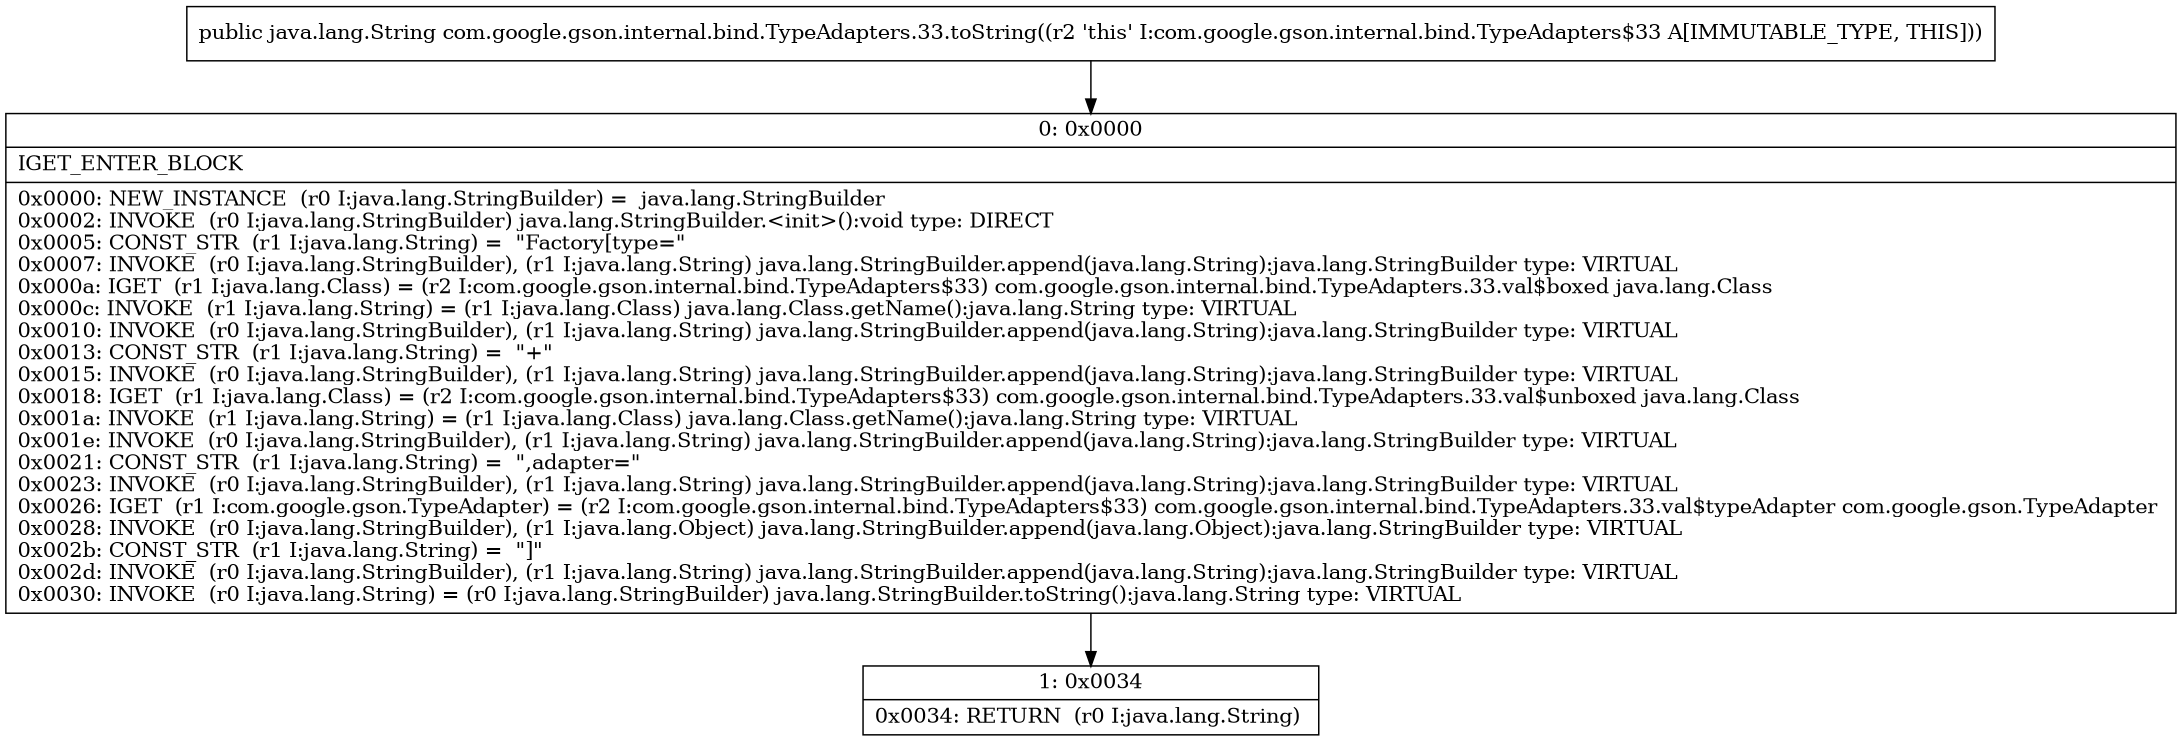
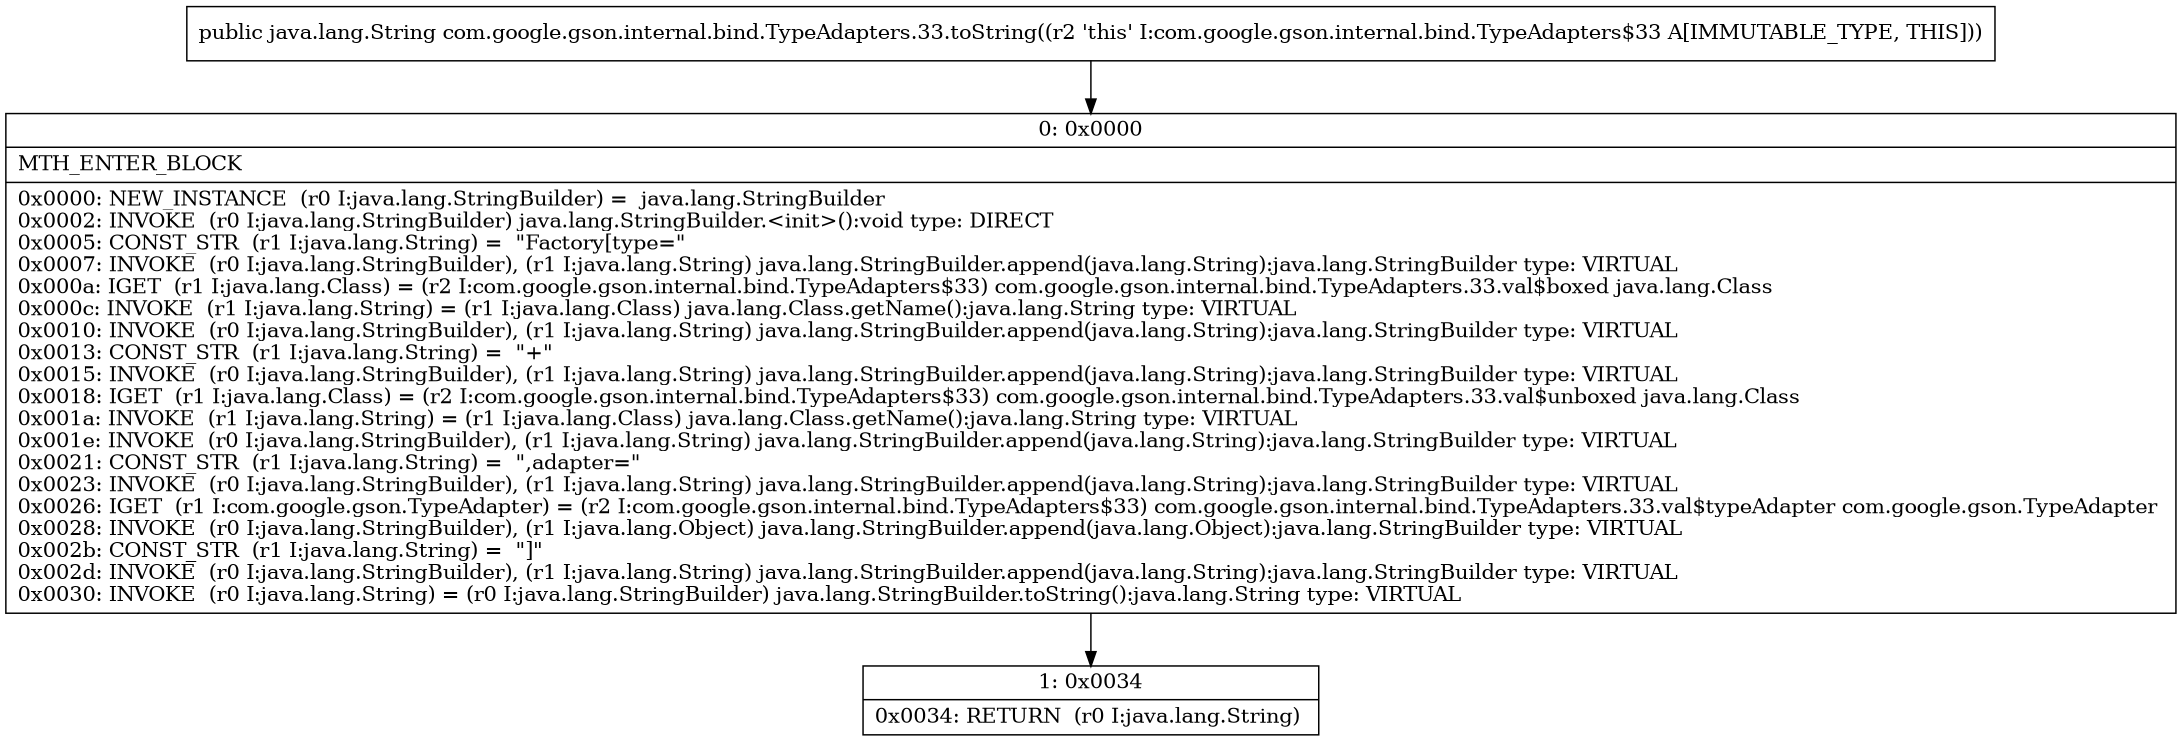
(130, 164) -> (130, 164)
